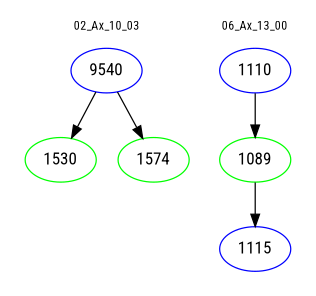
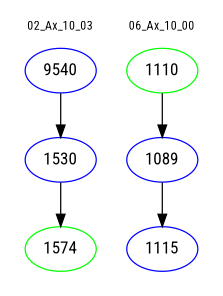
(255, 27) -> (162, 27)
(255, 71) -> (162, 71)
(127, 110) -> (61, 198)
(61, 160) -> (61, 160)
(255, 160) -> (162, 160)
